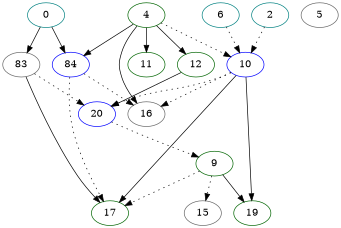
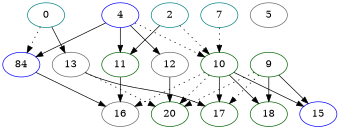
(146, 15) -> (120, 15)
(221, 15) -> (219, 15)
(57, 37) -> (35, 37)
none -> (148, 37)
(120, 61) -> (120, 86)
(21, 65) -> (71, 65)
(196, 65) -> (170, 65)
(245, 65) -> (219, 65)
none -> (264, 87)
(106, 88) -> (68, 88)
(97, 114) -> (170, 114)
(75, 139) -> none
(152, 139) -> (224, 87)
(210, 185) -> (291, 87)
(203, 213) -> (318, 114)
(252, 213) -> (269, 114)
